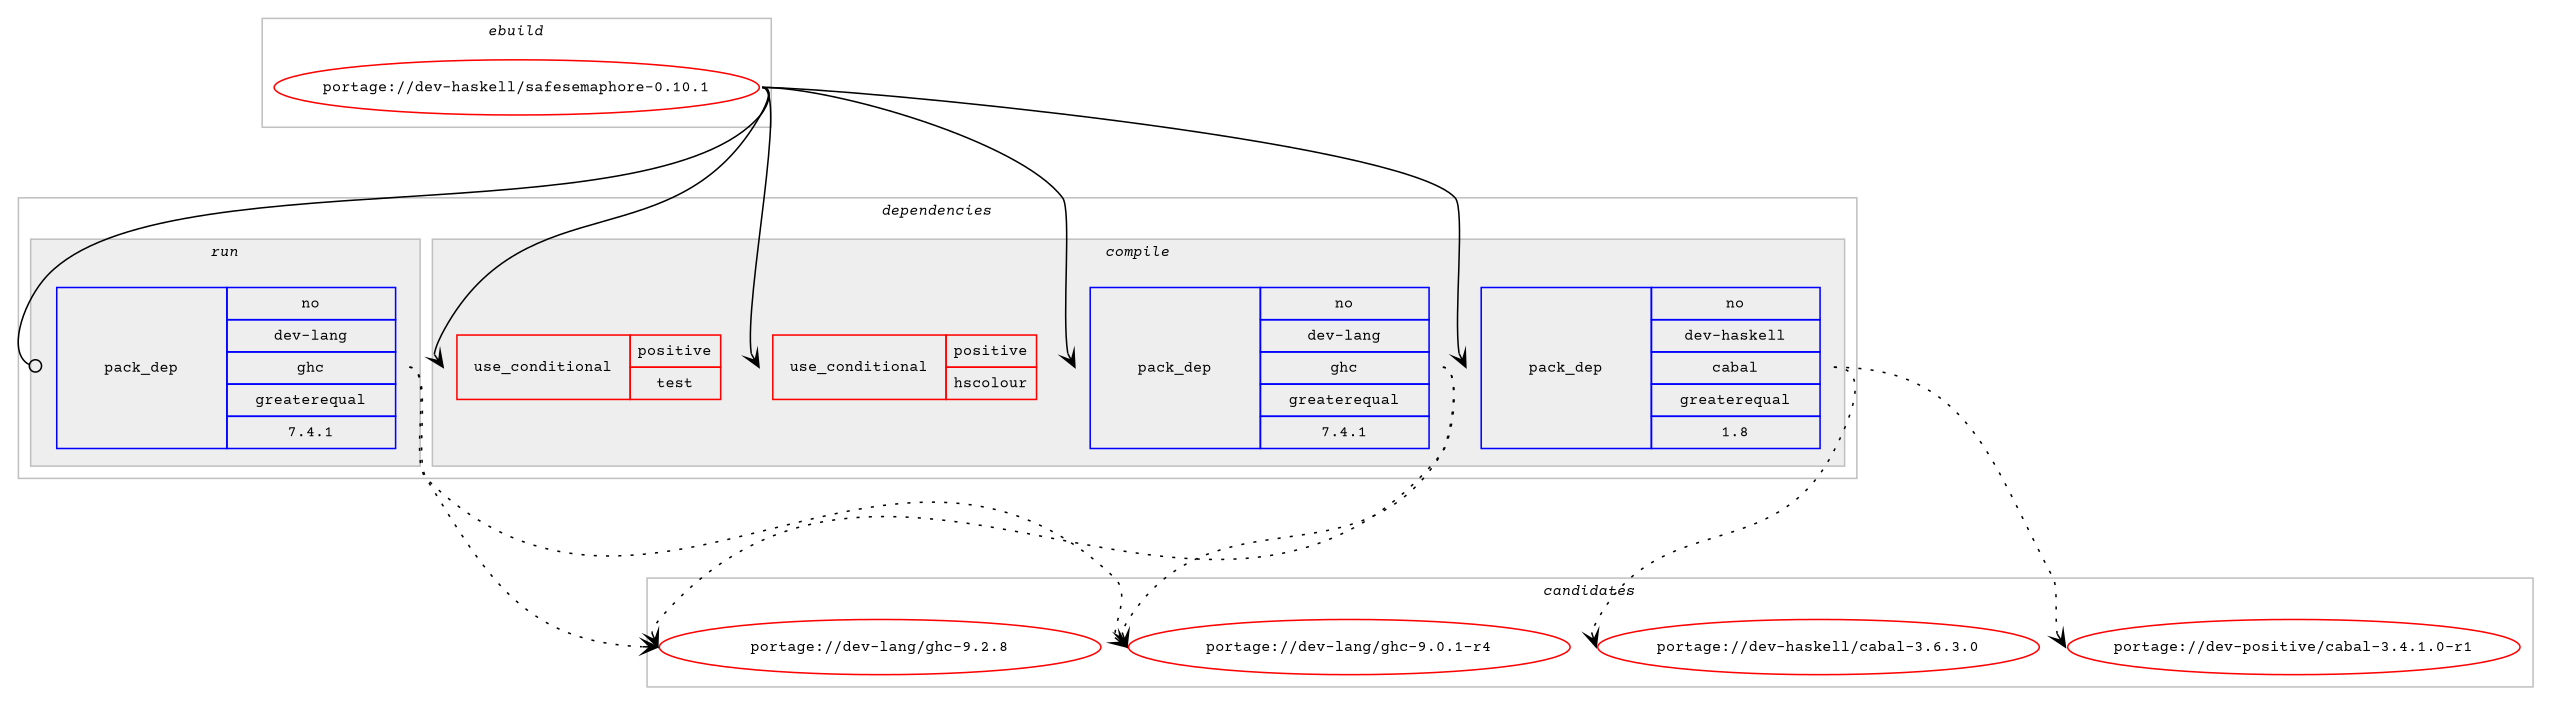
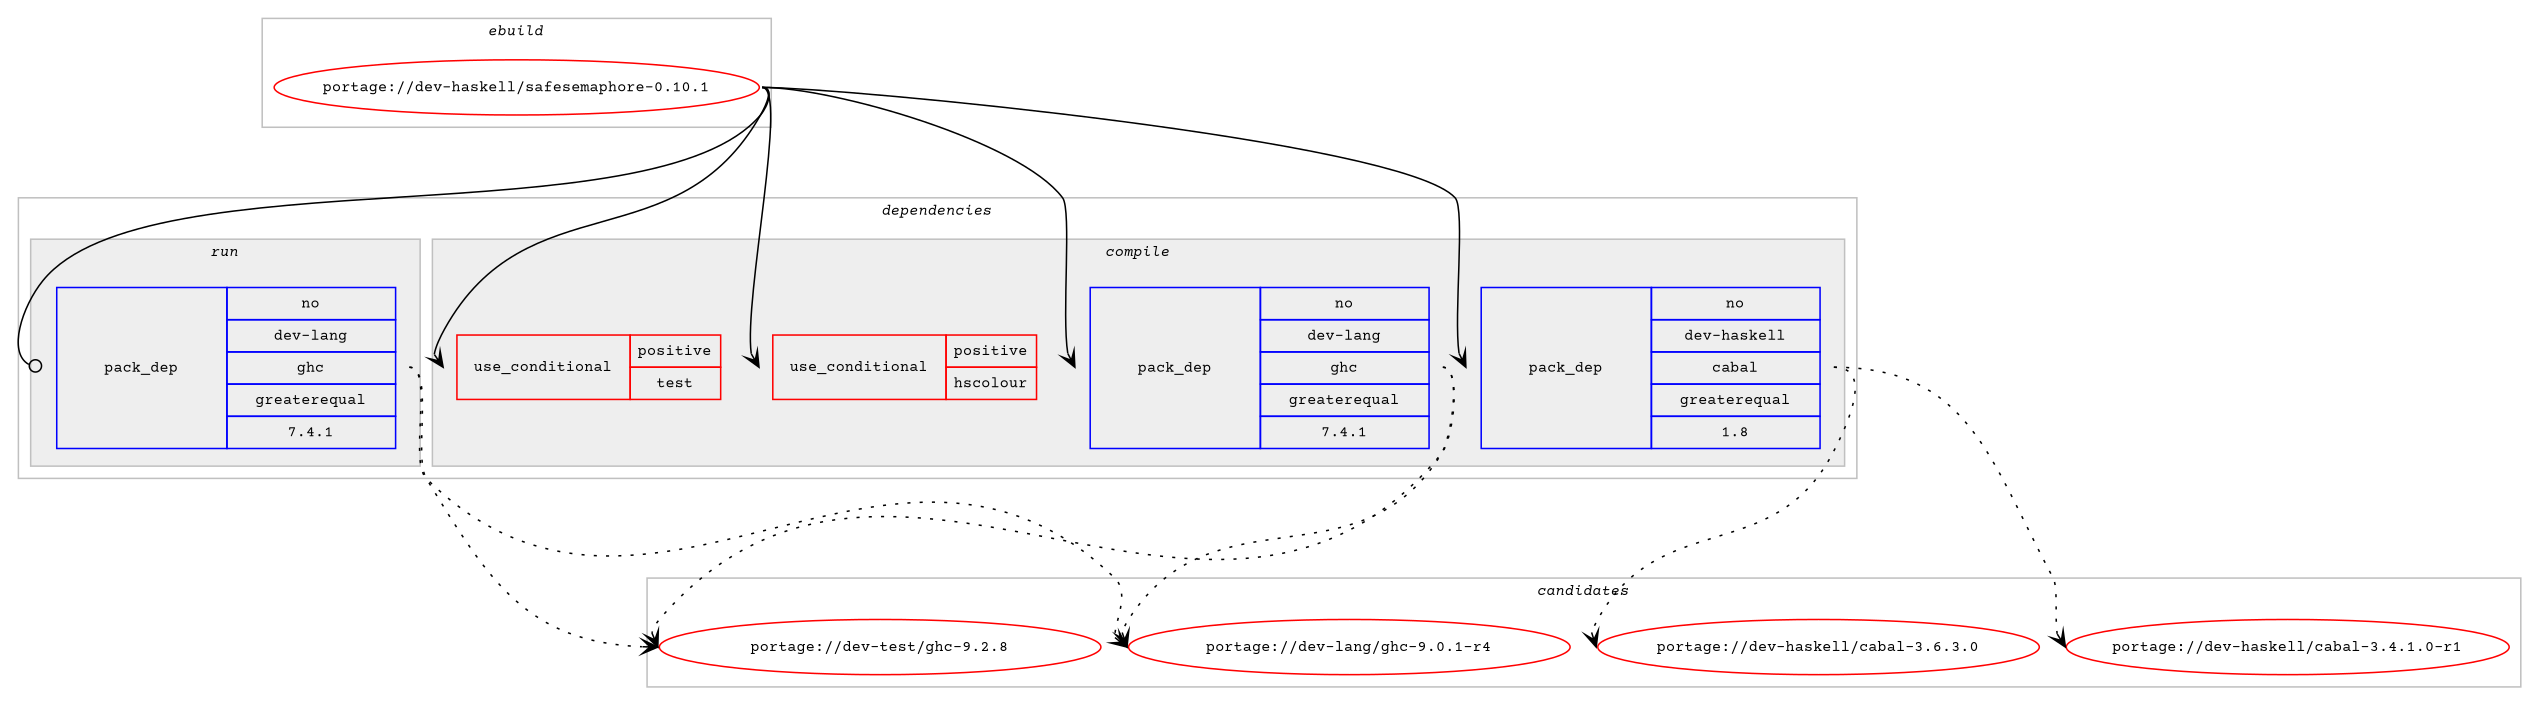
(880, 647) -> (880, 647)
(2294, 647) -> (2288, 647)
